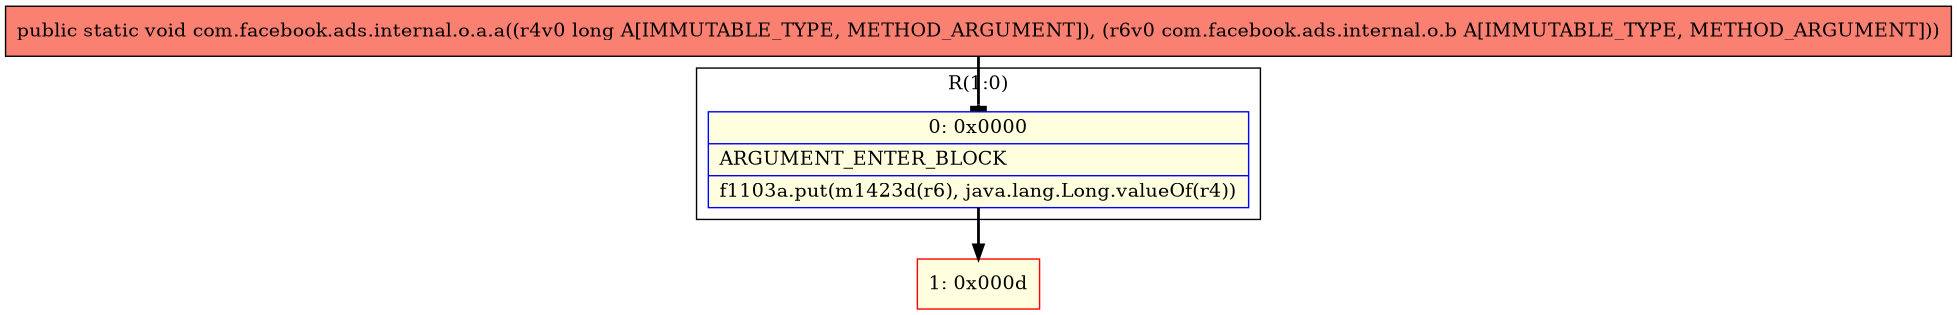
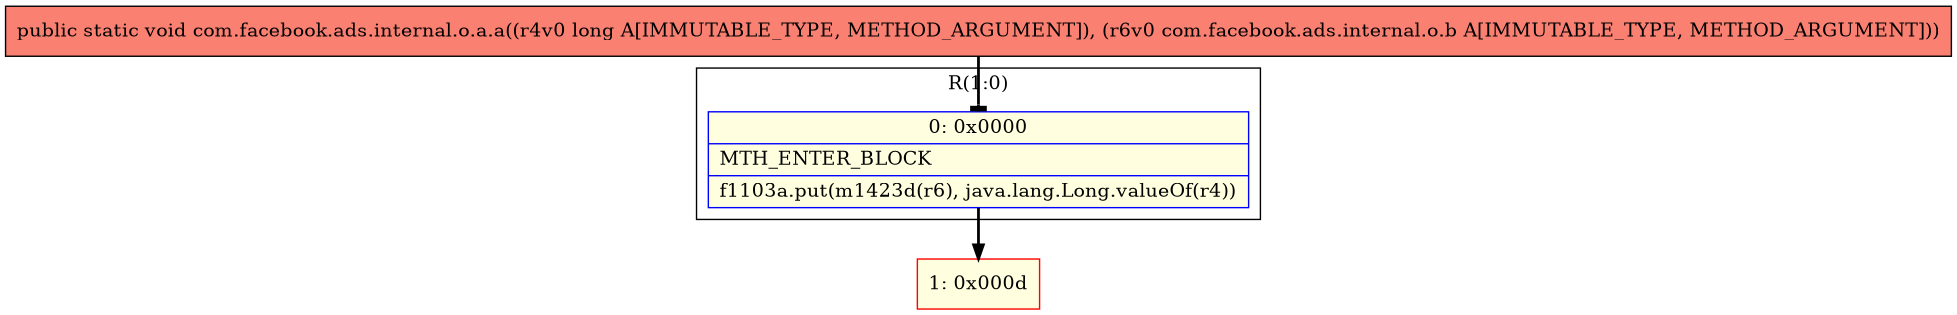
(864, 159) -> (826, 159)
